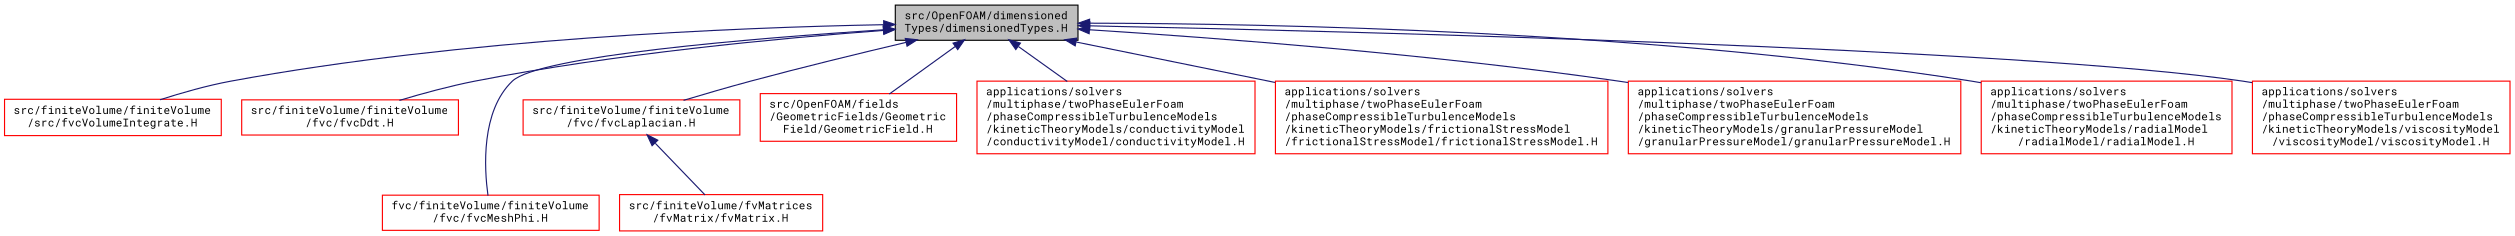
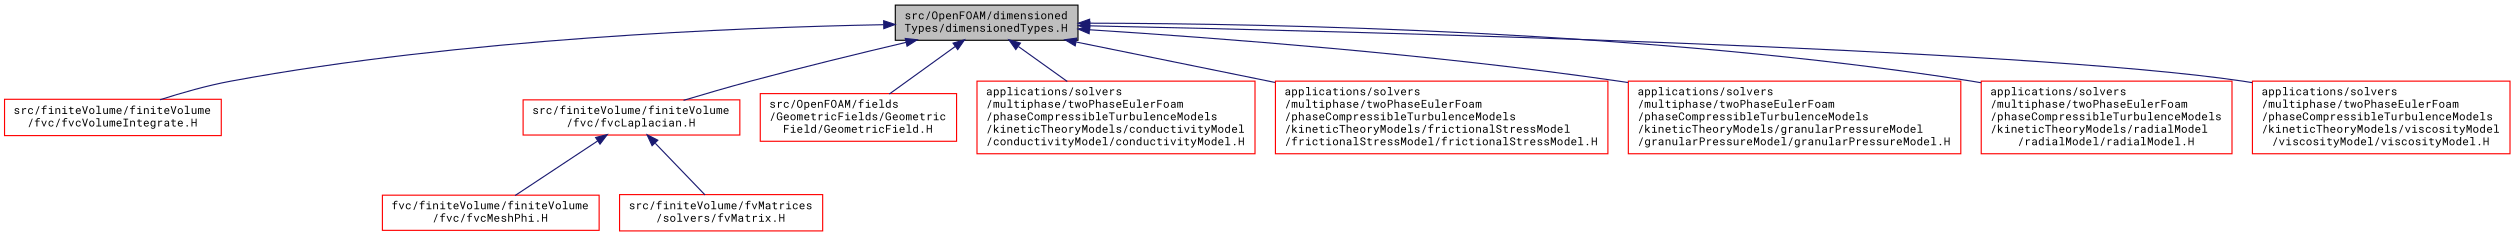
(636, 52) -> (556, 168)
(113, 117) -> (113, 117)
(350, 117) -> none
(721, 213) -> (721, 213)
